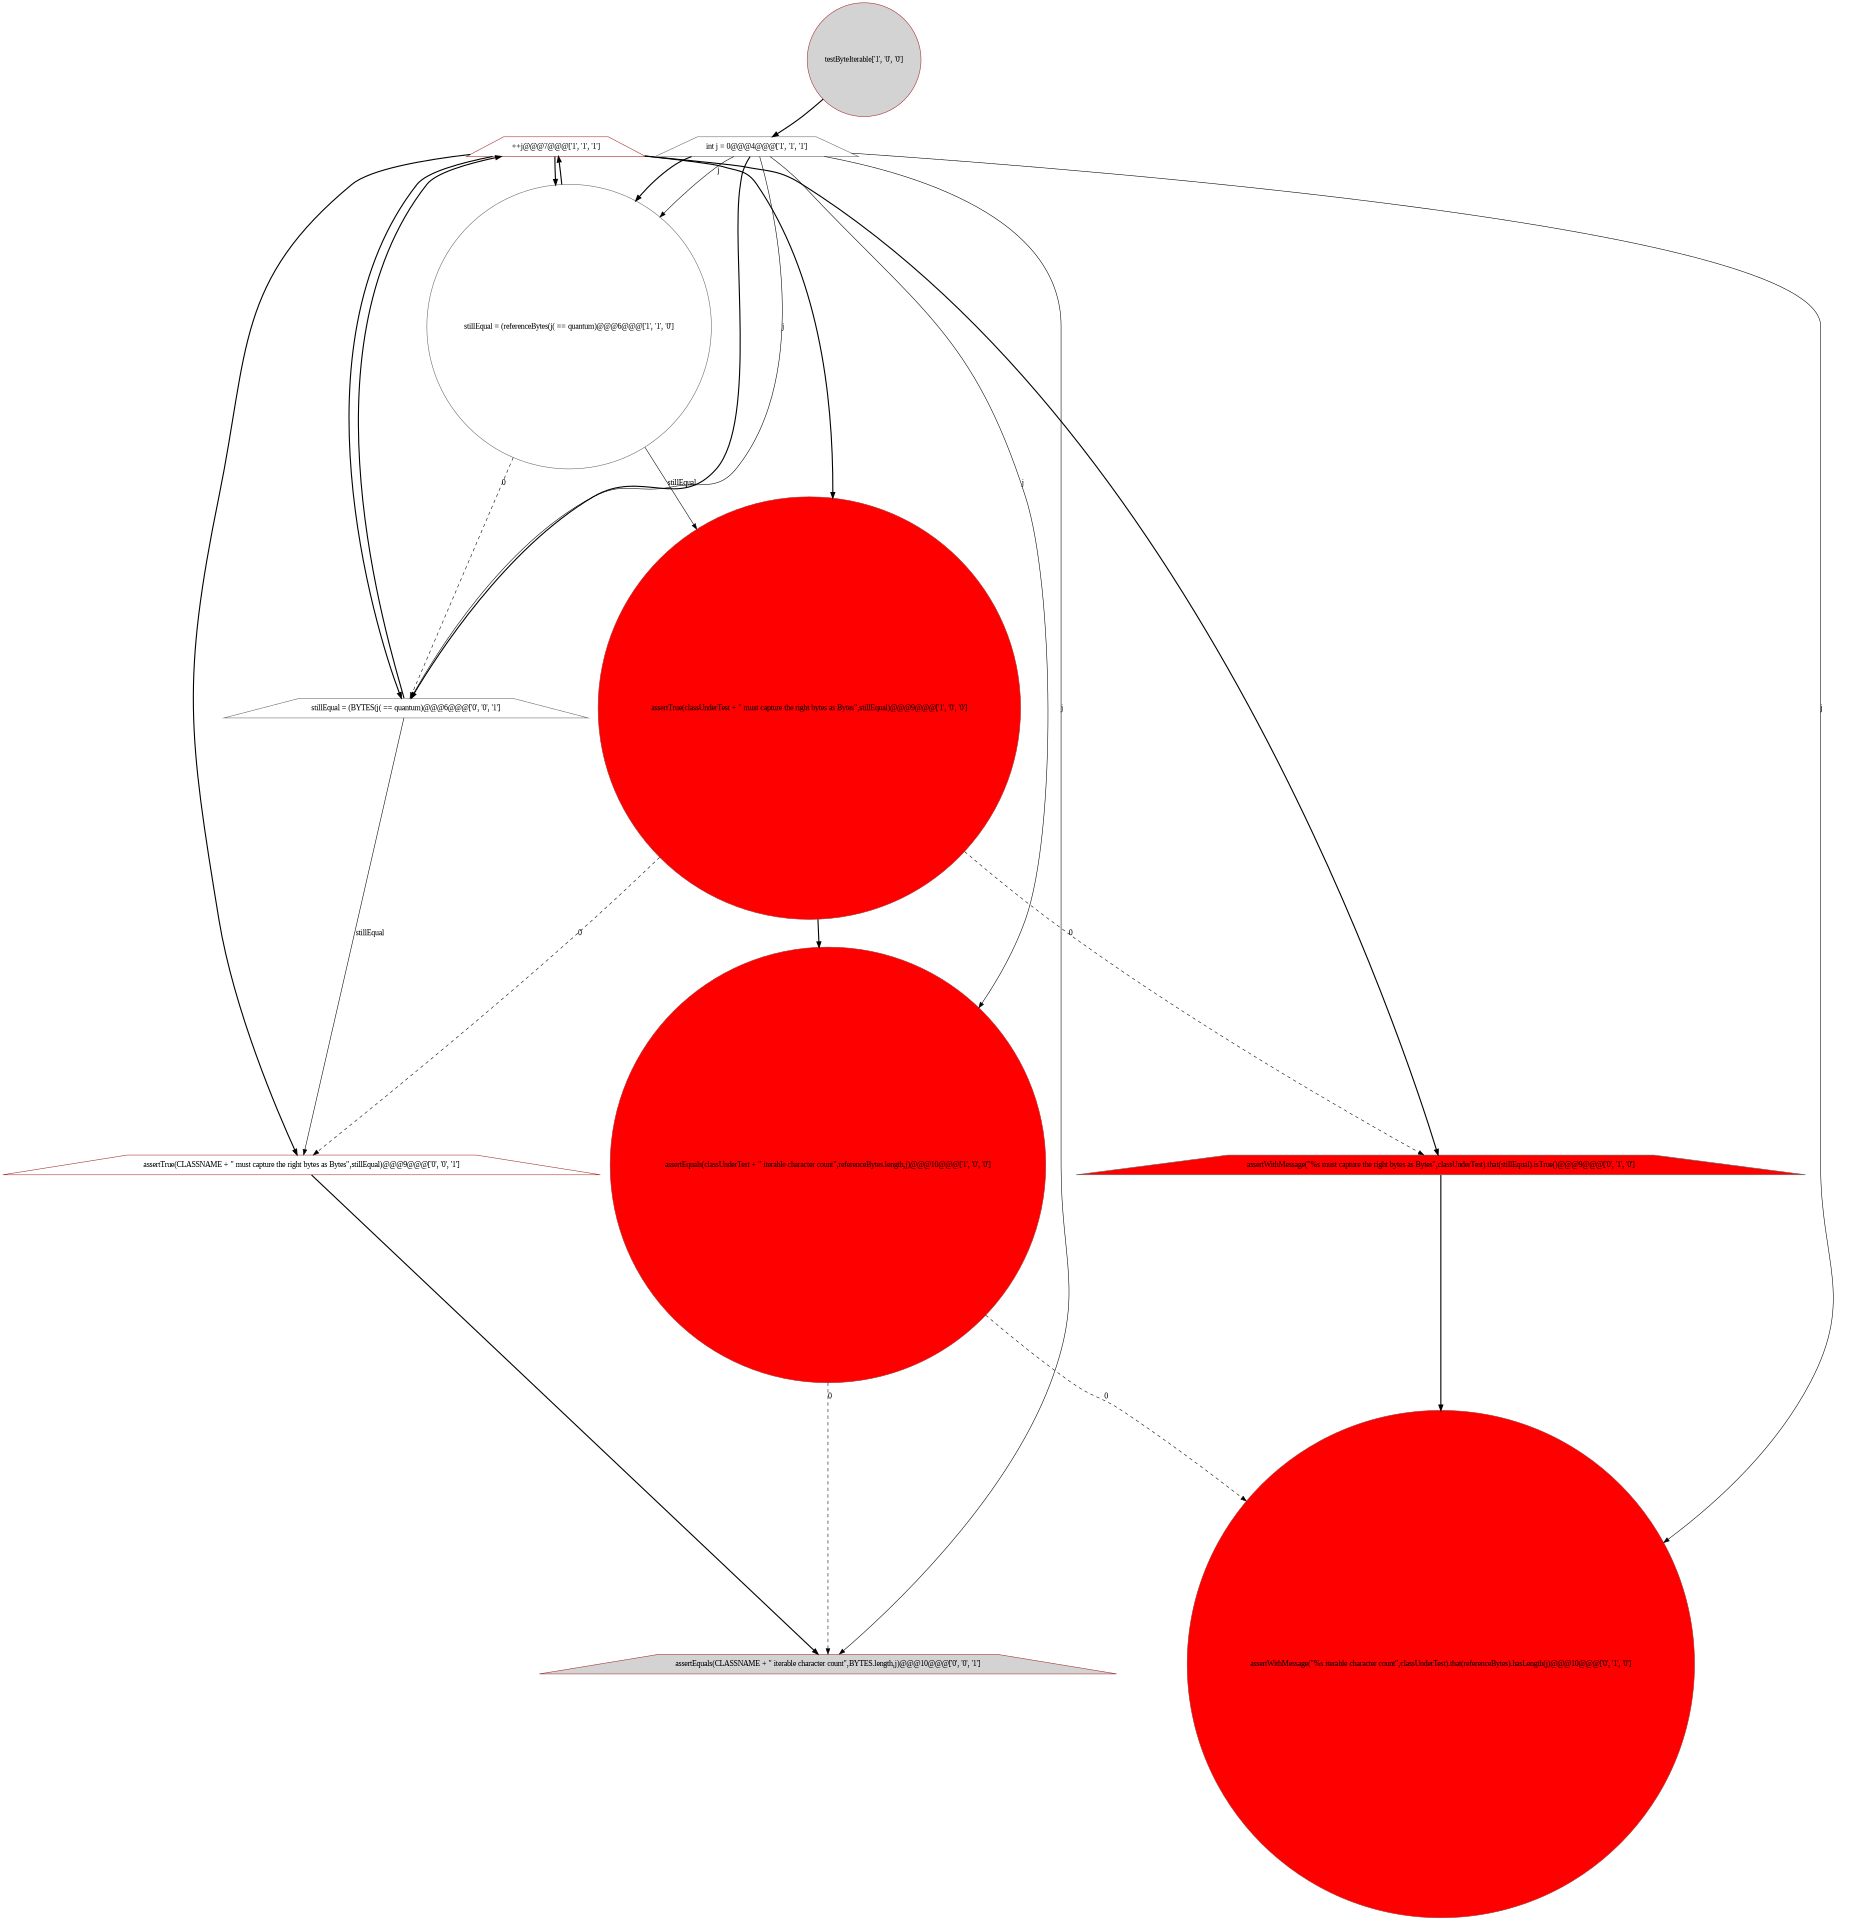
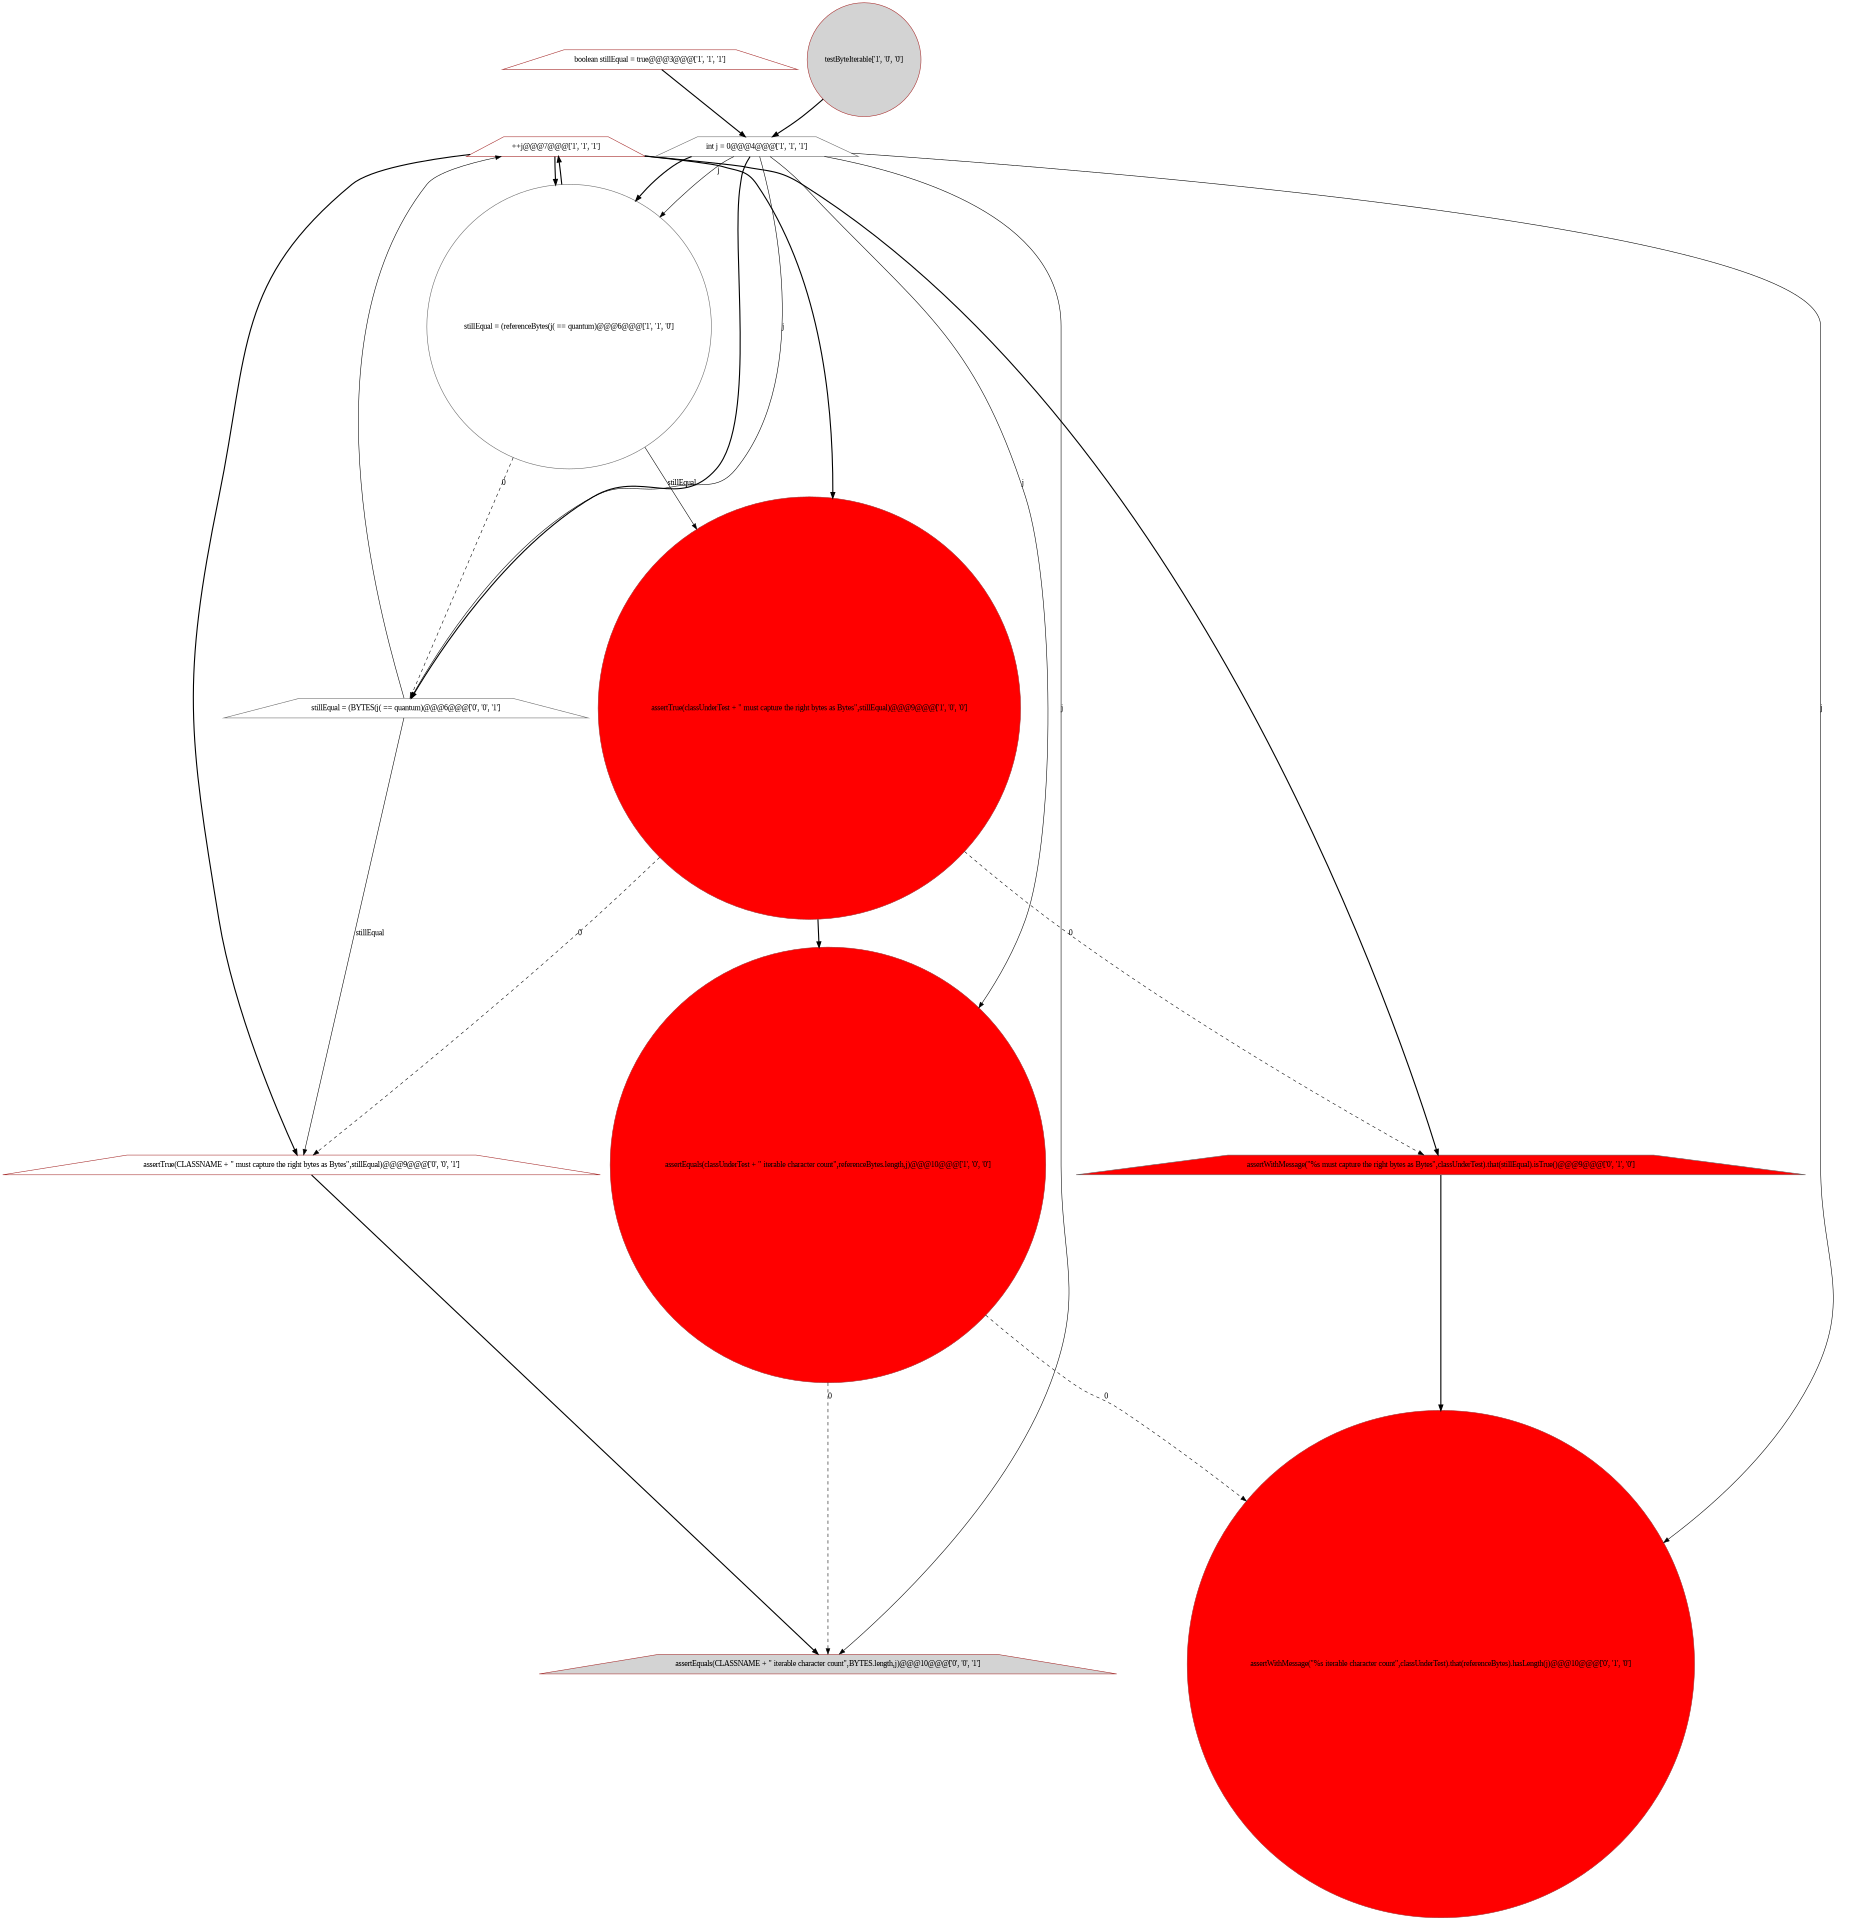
none -> (650, 60)
(350, 394) -> none
(359, 399) -> (359, 399)
